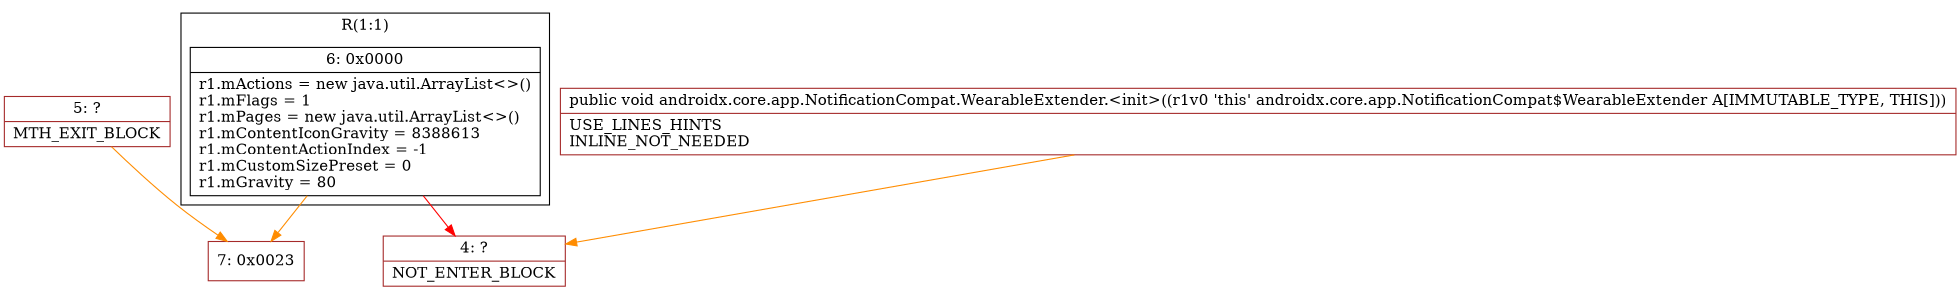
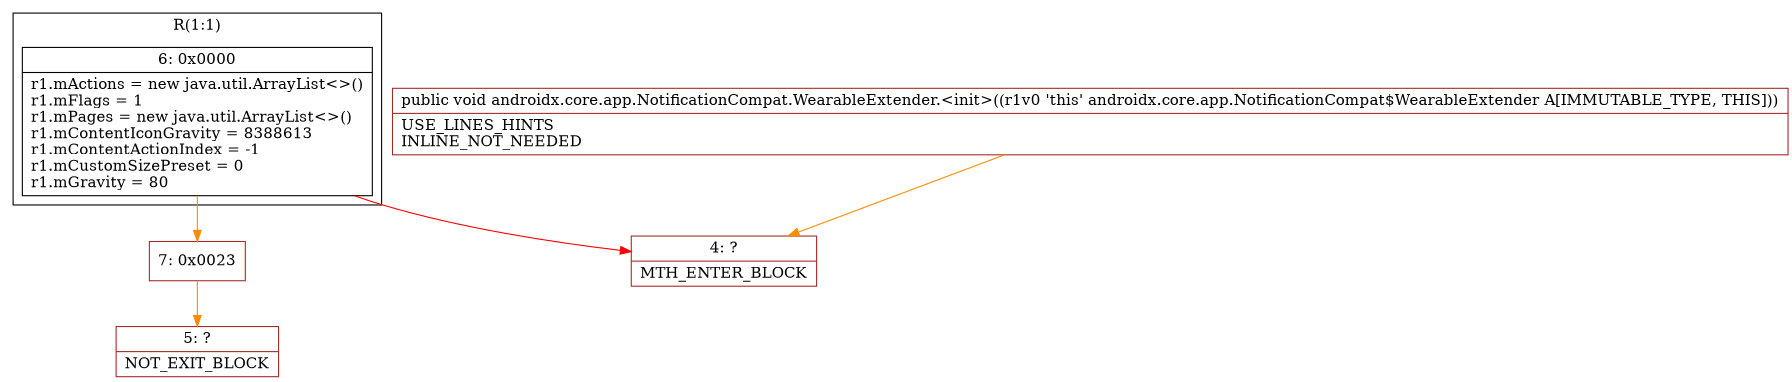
(87, 134) -> (197, 364)
(163, 193) -> (197, 298)
(474, 273) -> (724, 273)
